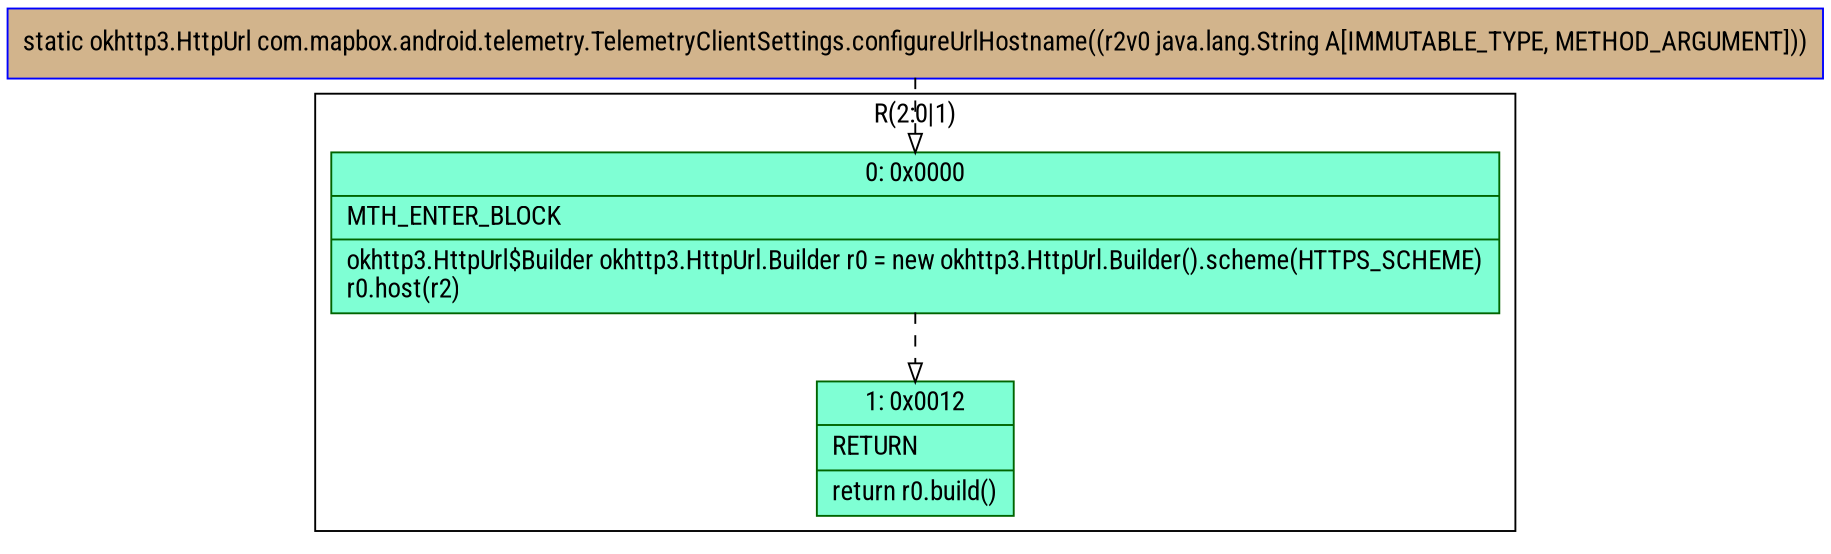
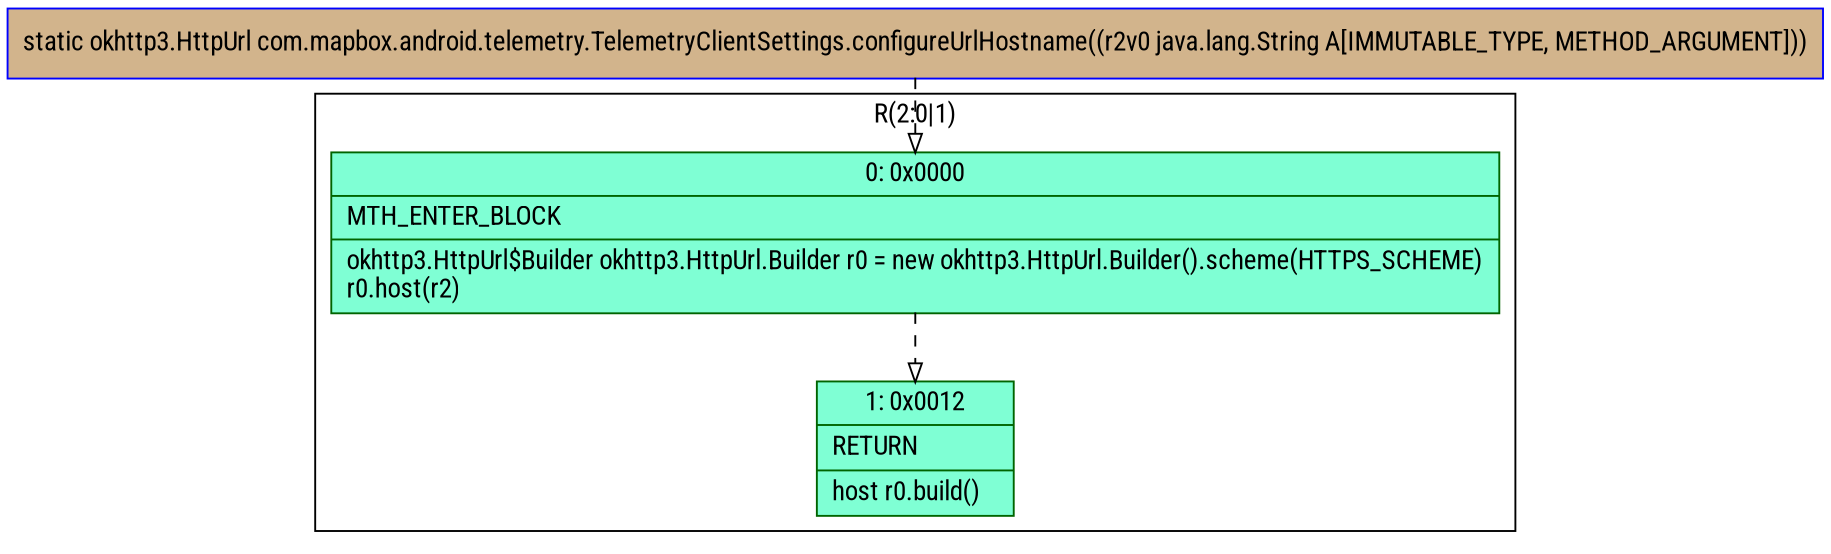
(915, 492) -> (907, 492)
